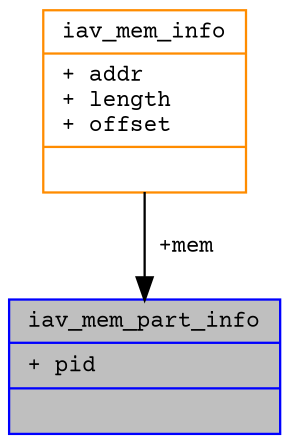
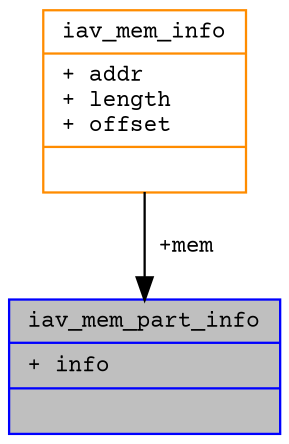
(63, 364) -> (69, 364)
